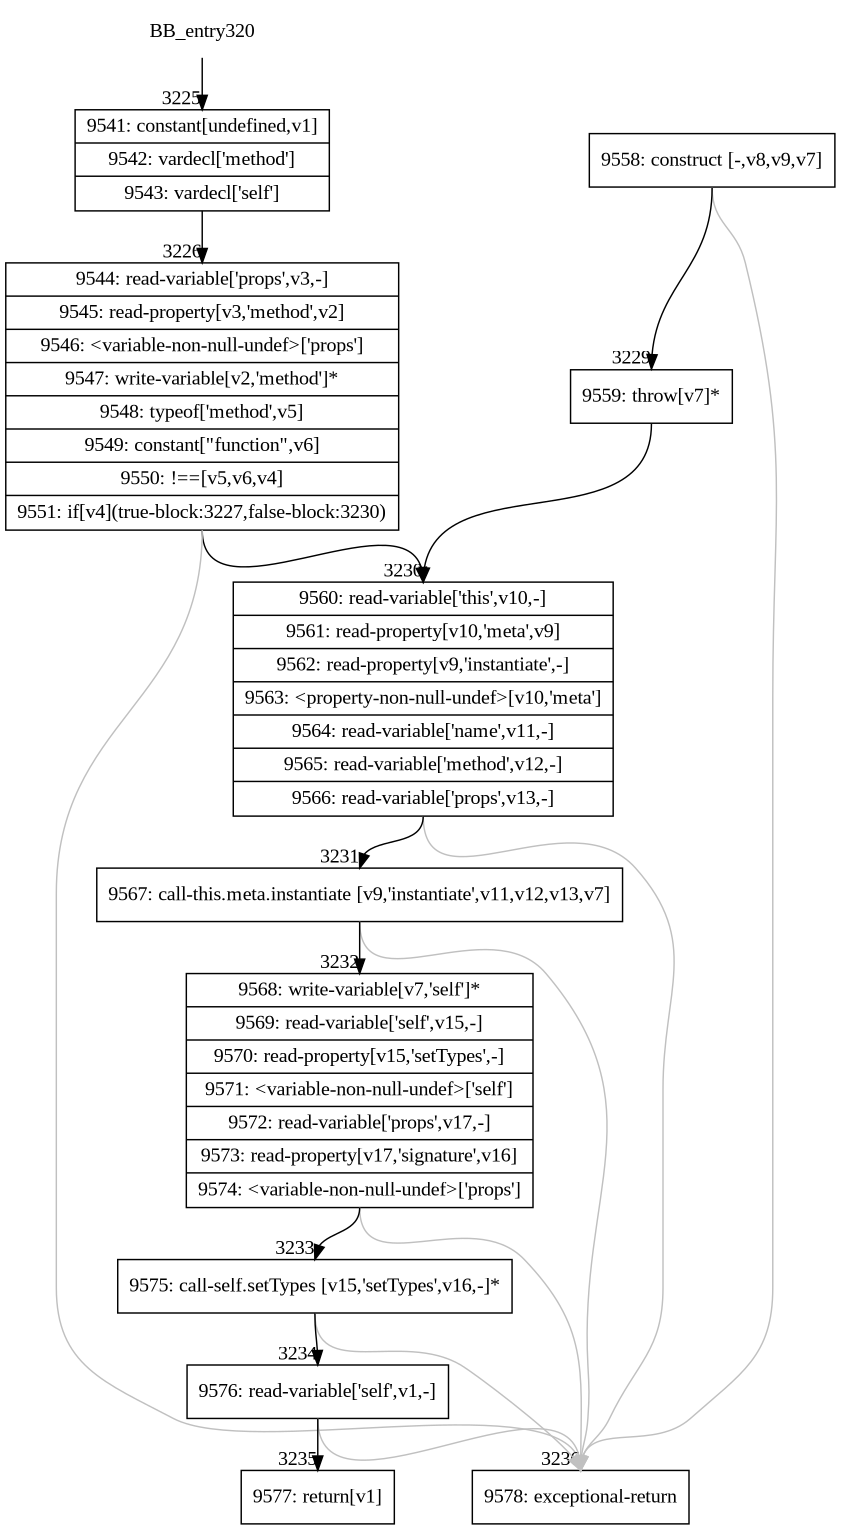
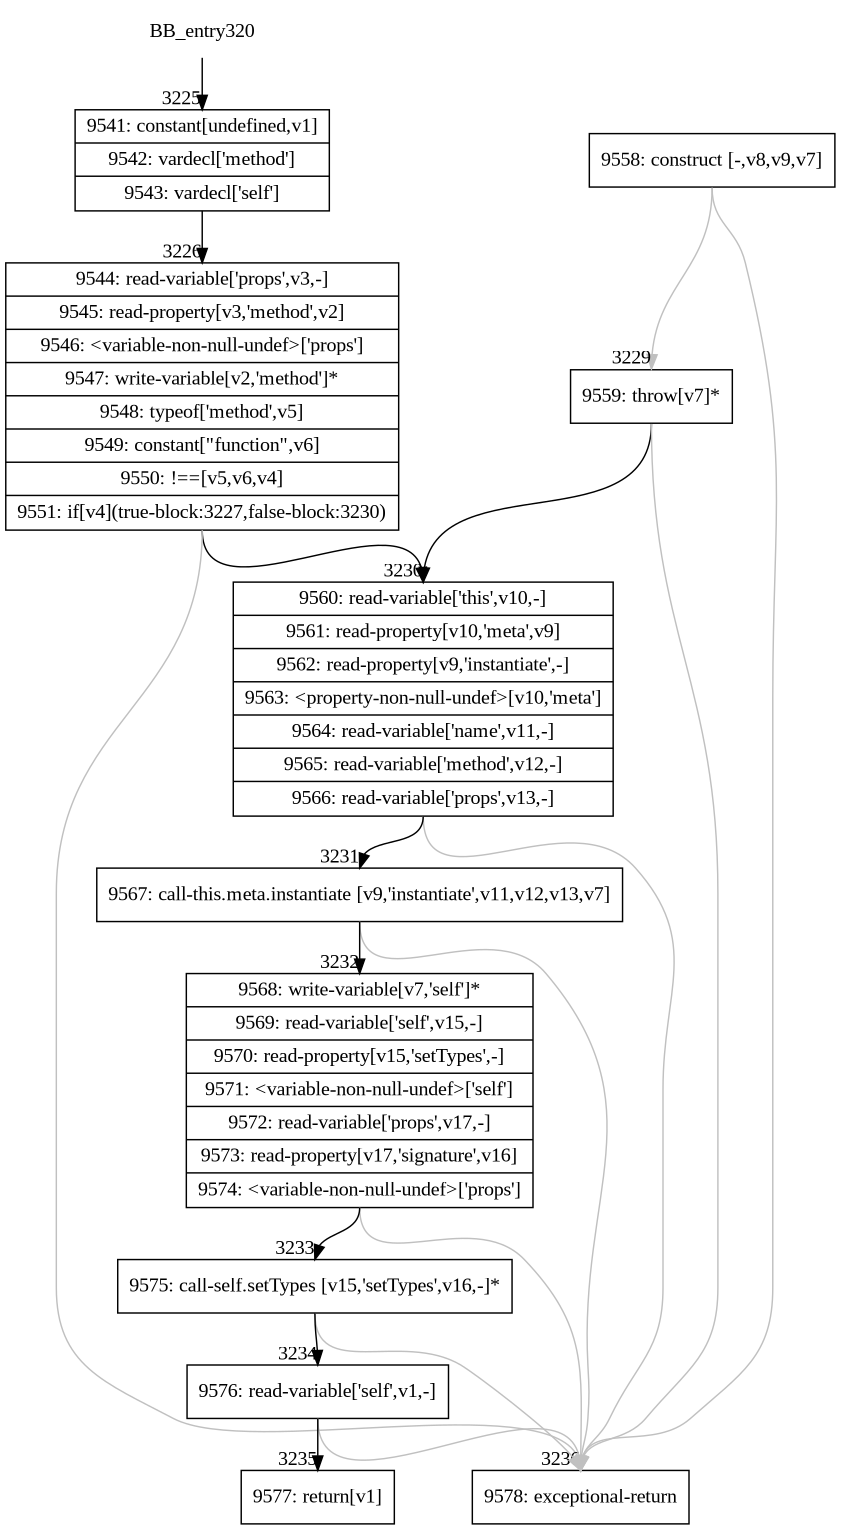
(686, 272) -> (686, 272)
none -> (718, 967)
